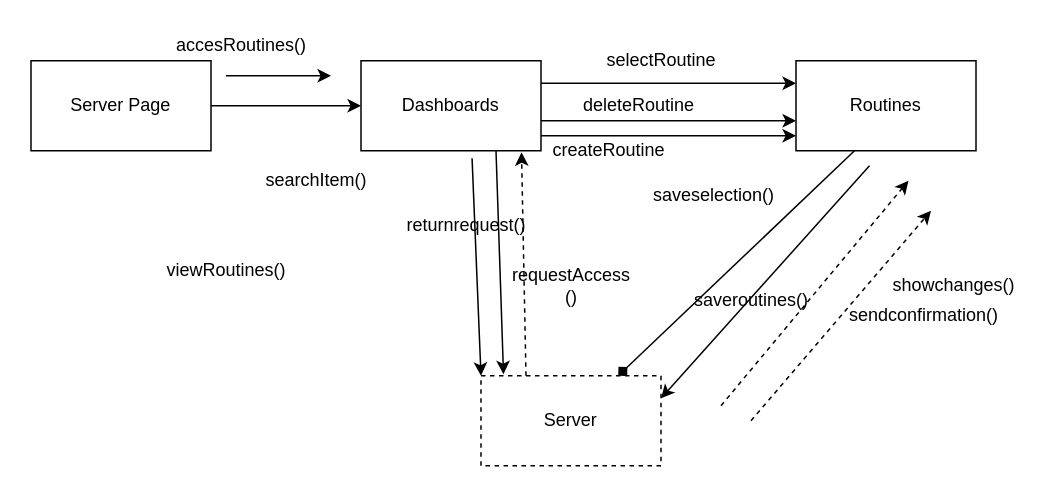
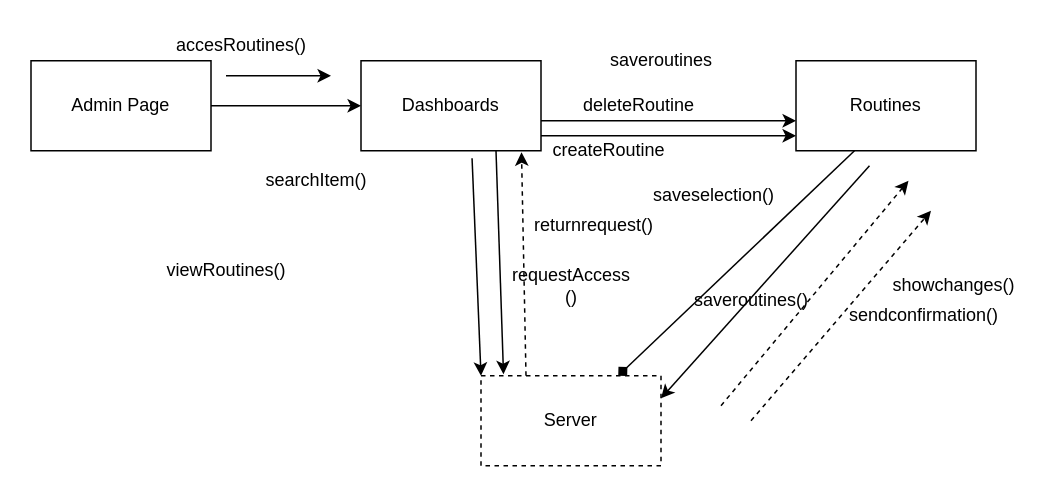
(662, 61) -> (662, 61)
(663, 83) -> none
(121, 106) -> (121, 106)
(466, 226) -> (593, 226)
